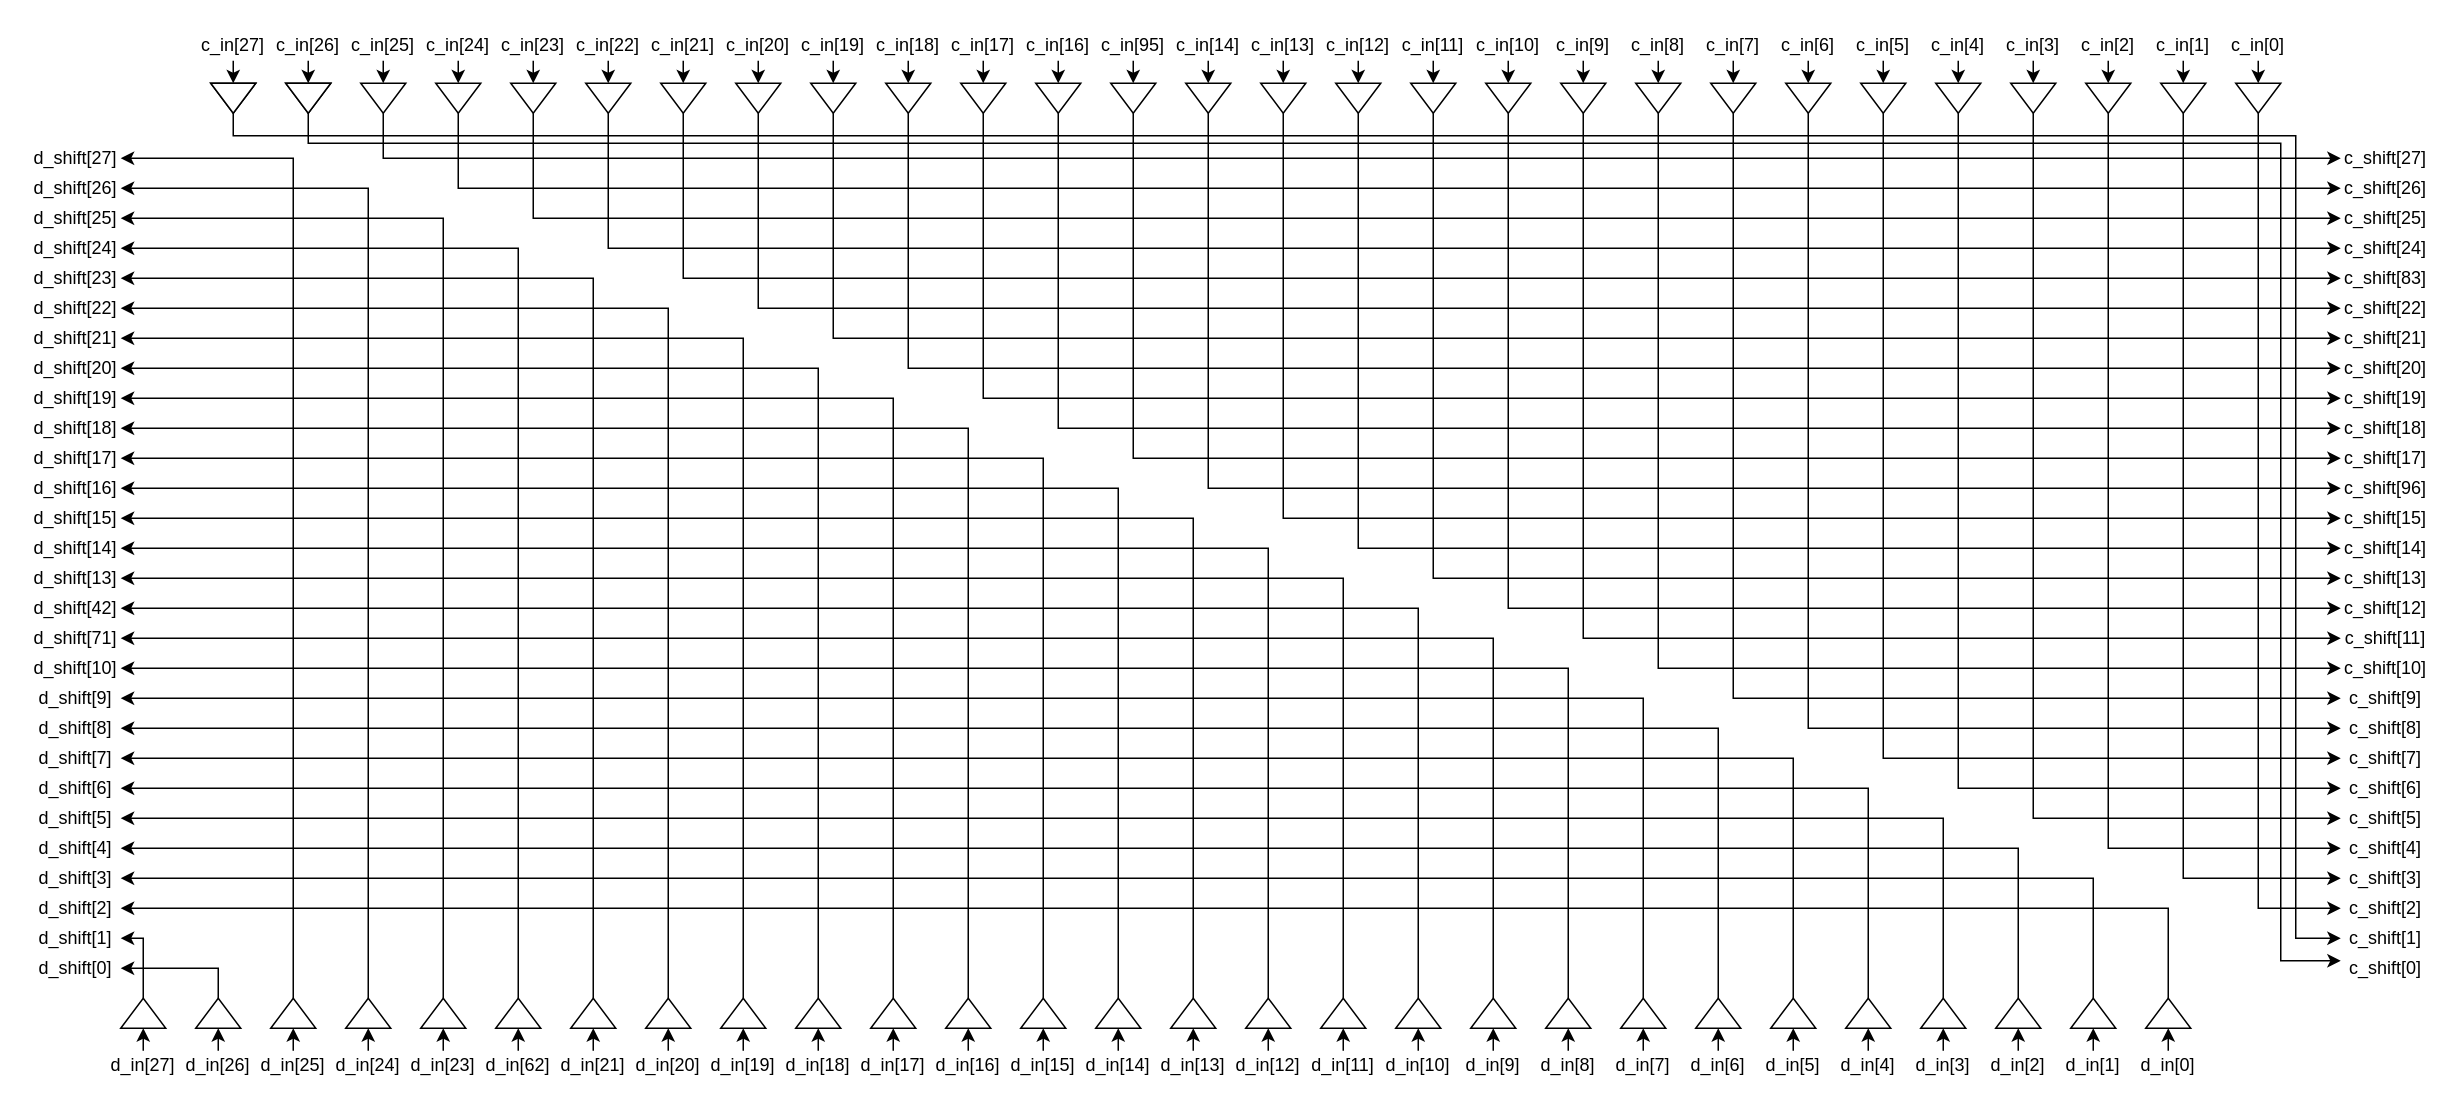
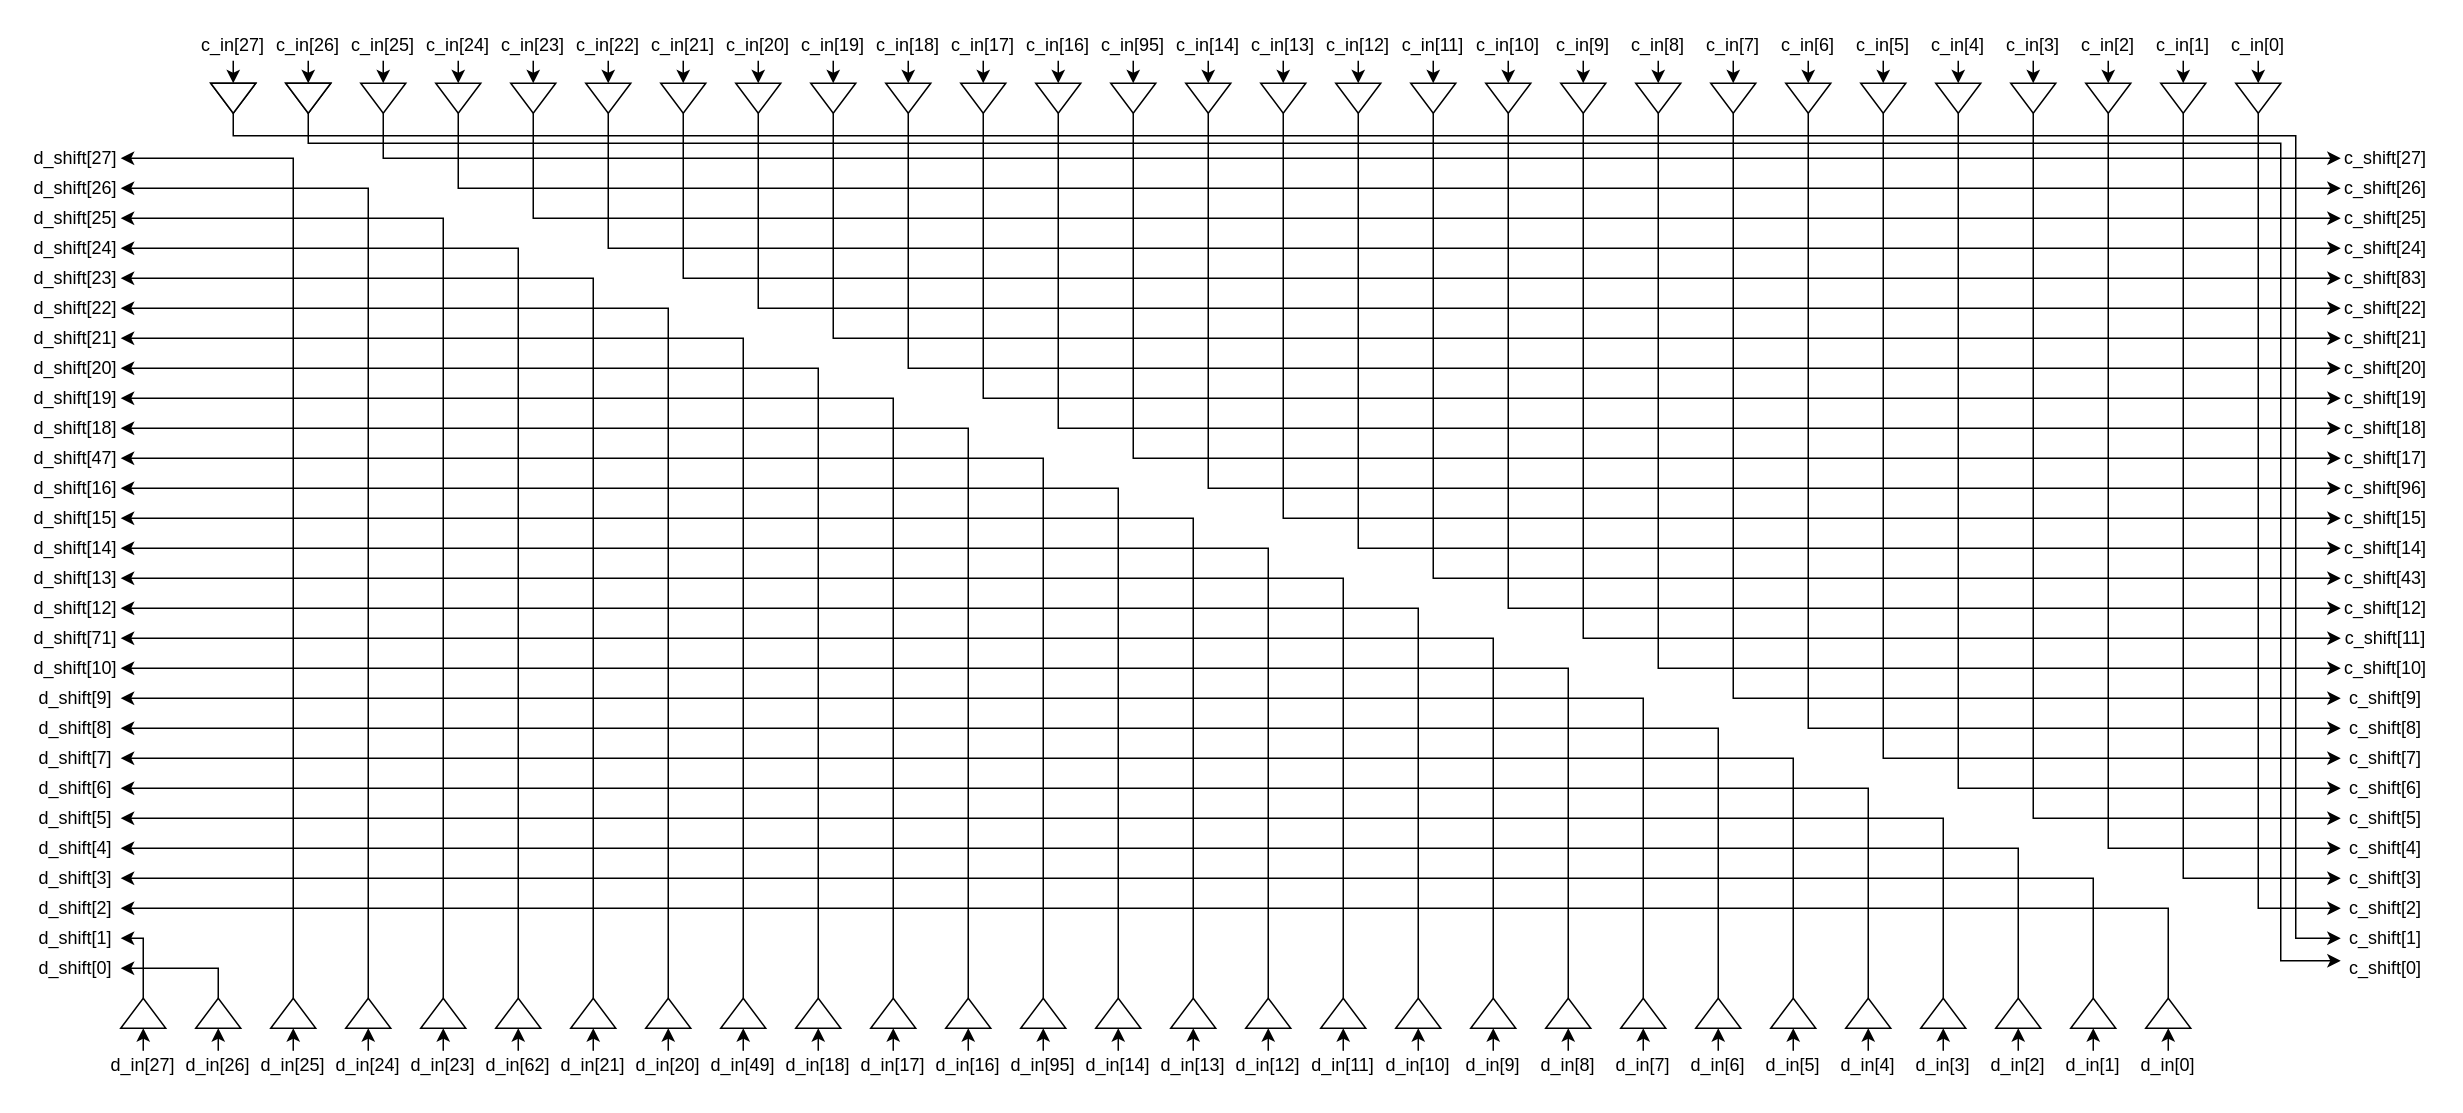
(76, 458) -> (76, 458)
(2386, 578) -> (2386, 578)
(76, 608) -> (76, 608)
(743, 1066) -> (743, 1066)
(1043, 1066) -> (1043, 1066)
